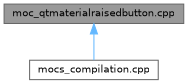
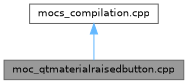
(94, 47) -> (94, 47)
